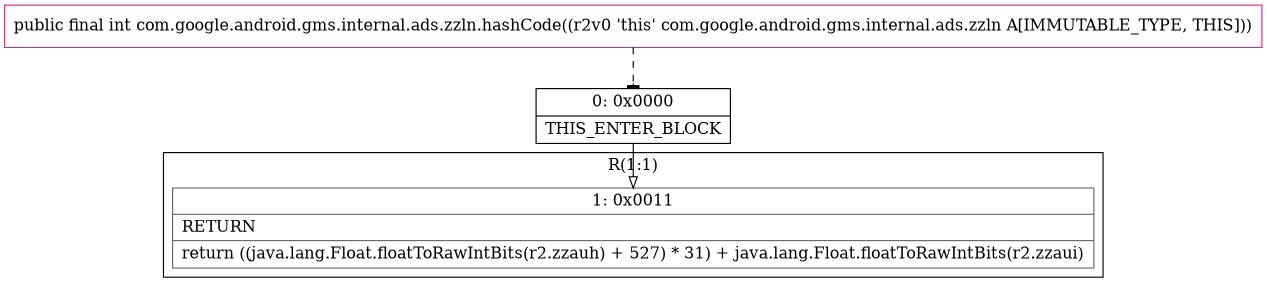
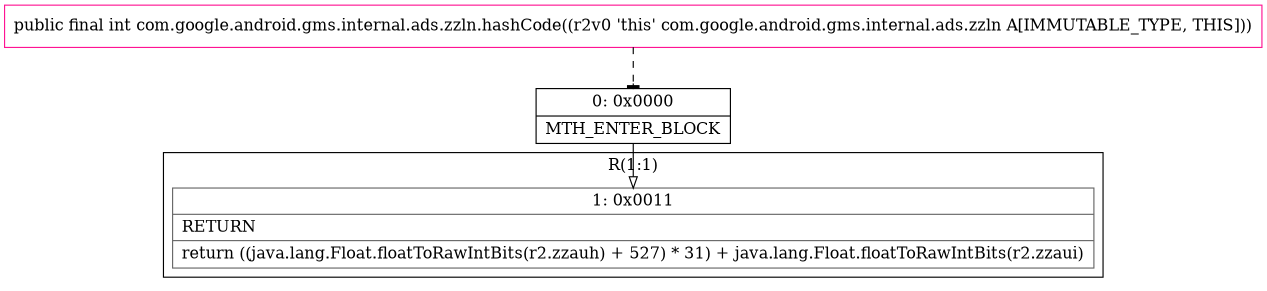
(633, 129) -> (633, 129)
